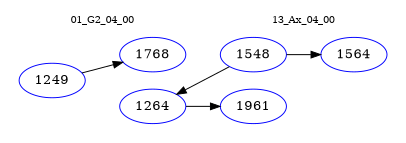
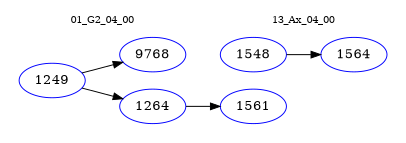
(153, 55) -> (153, 55)
(206, 79) -> (98, 92)
(253, 106) -> (253, 106)
